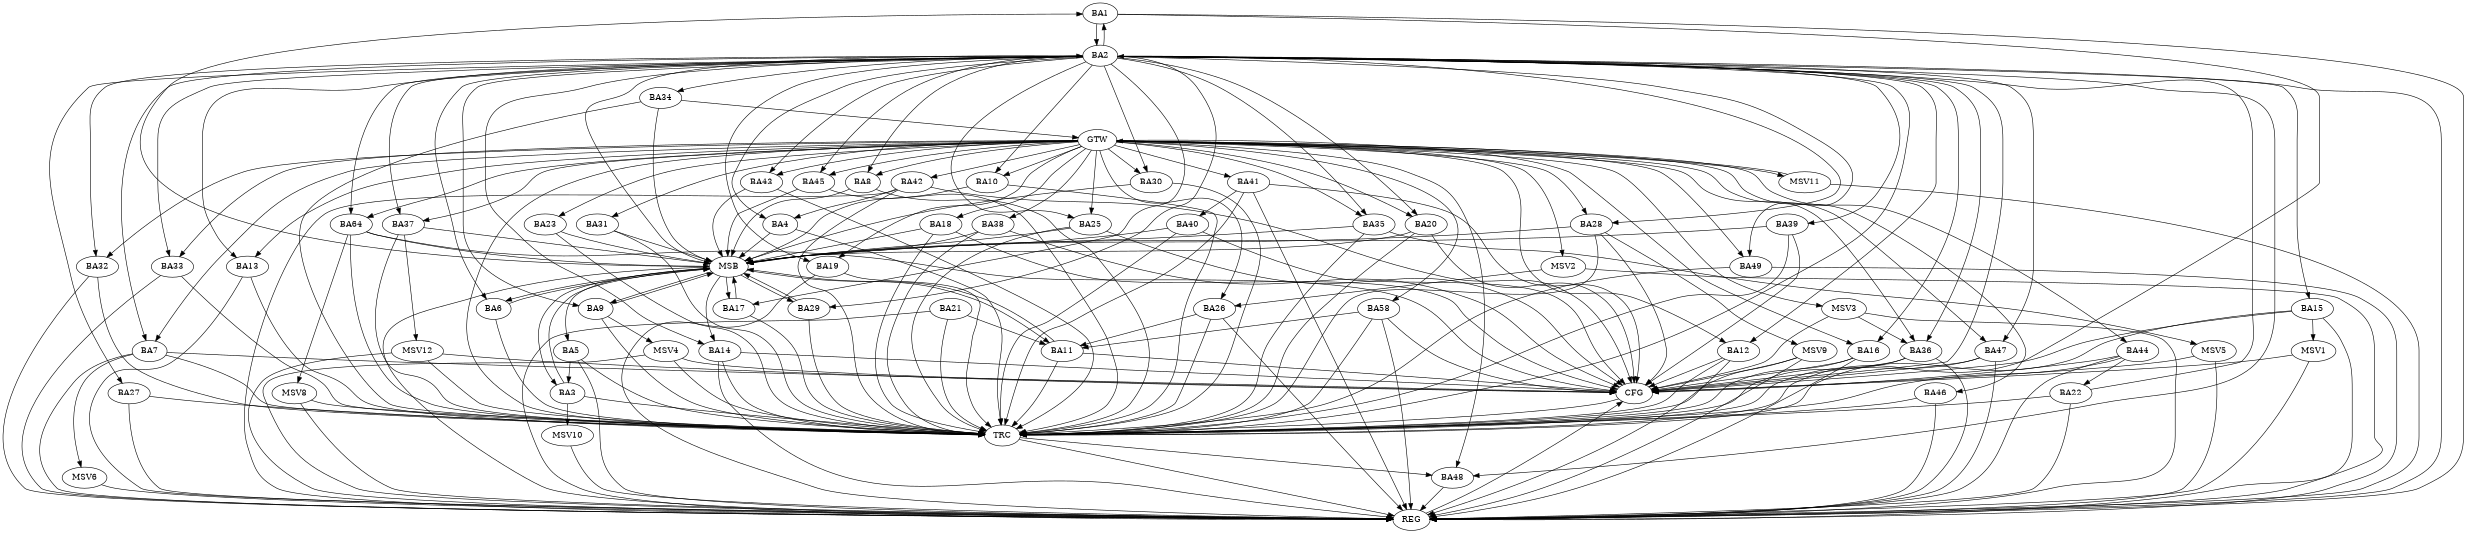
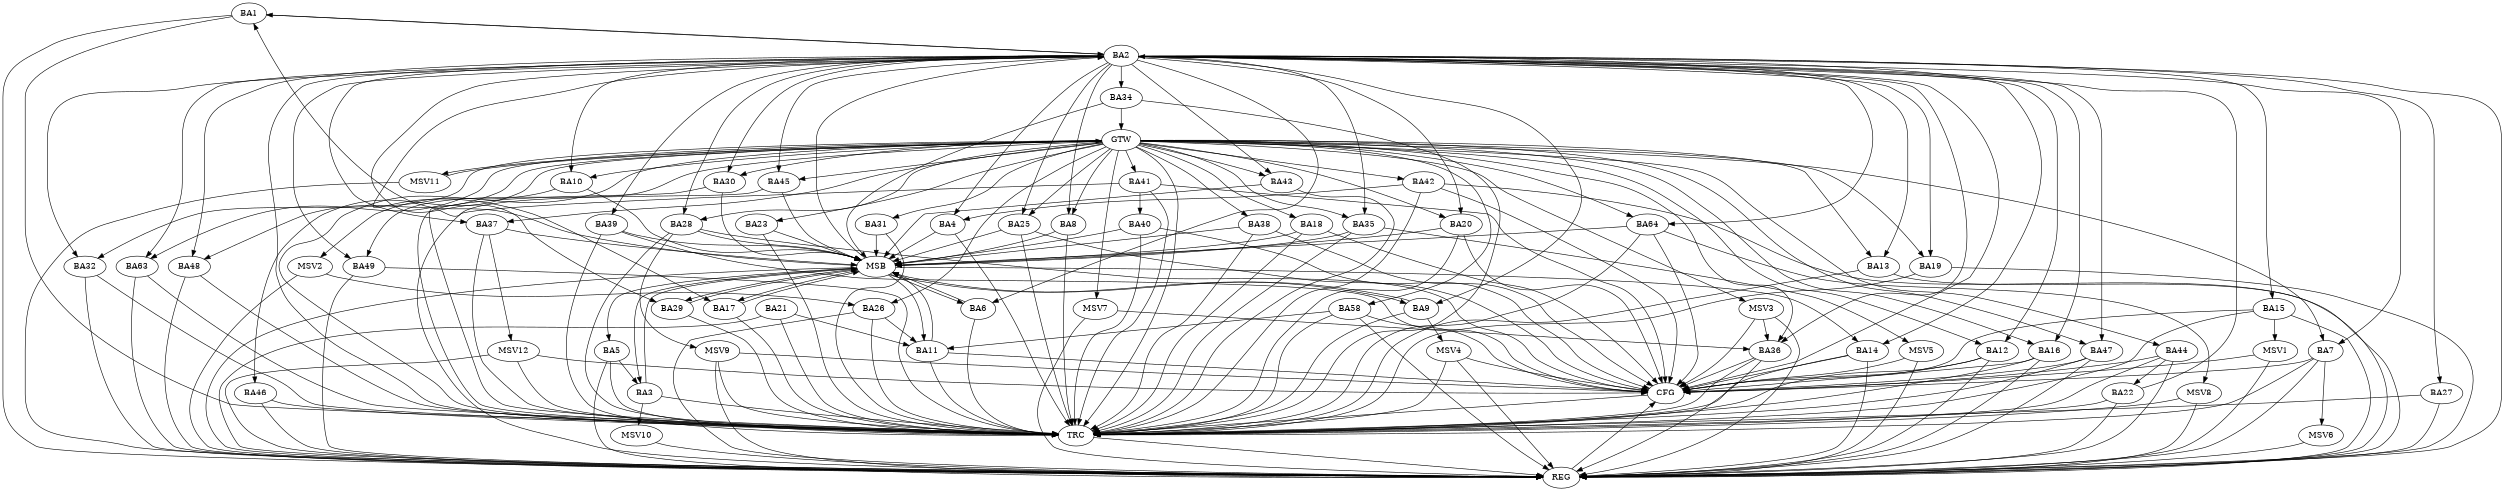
(172, 267) -> (137, 267)
none -> (1095, 309)
(1223, 456) -> (410, 401)
